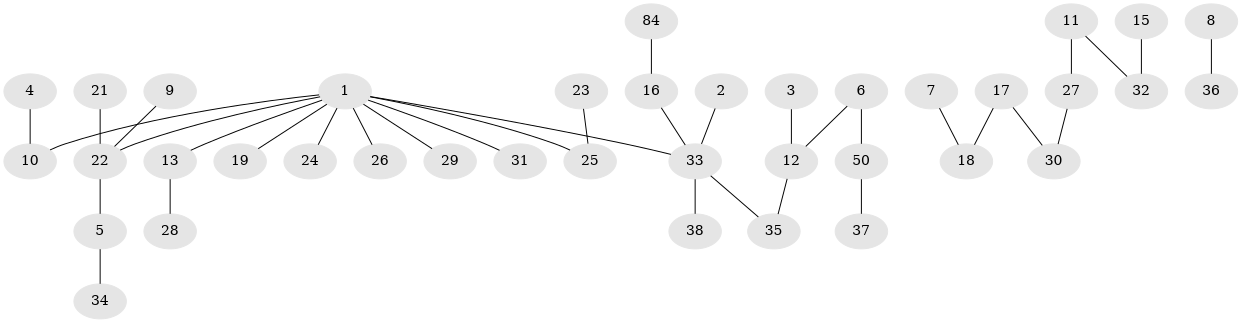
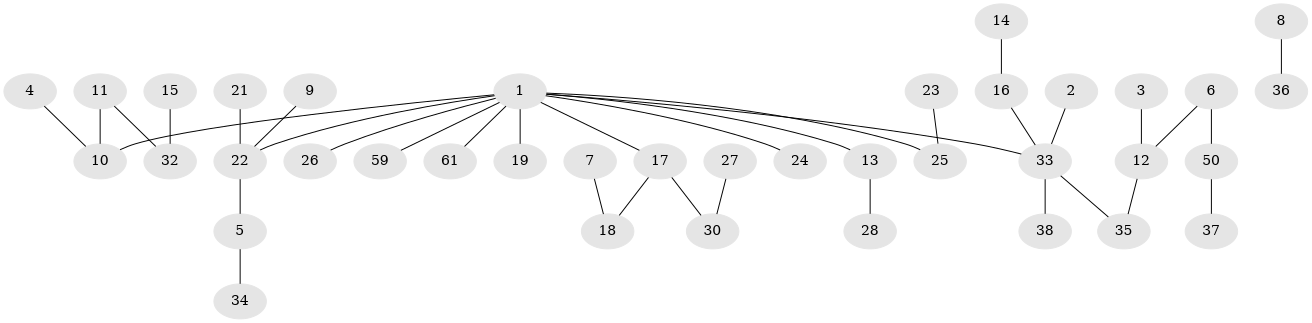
(651, 21) -> (1001, 21)
(1071, 56) -> (100, 126)
none -> (590, 126)
(450, 161) -> (380, 161)
(520, 161) -> (450, 161)
